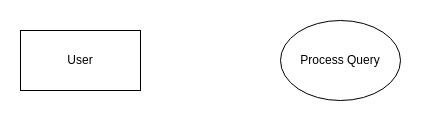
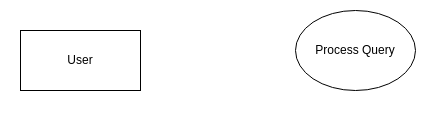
(341, 61) -> (356, 51)
